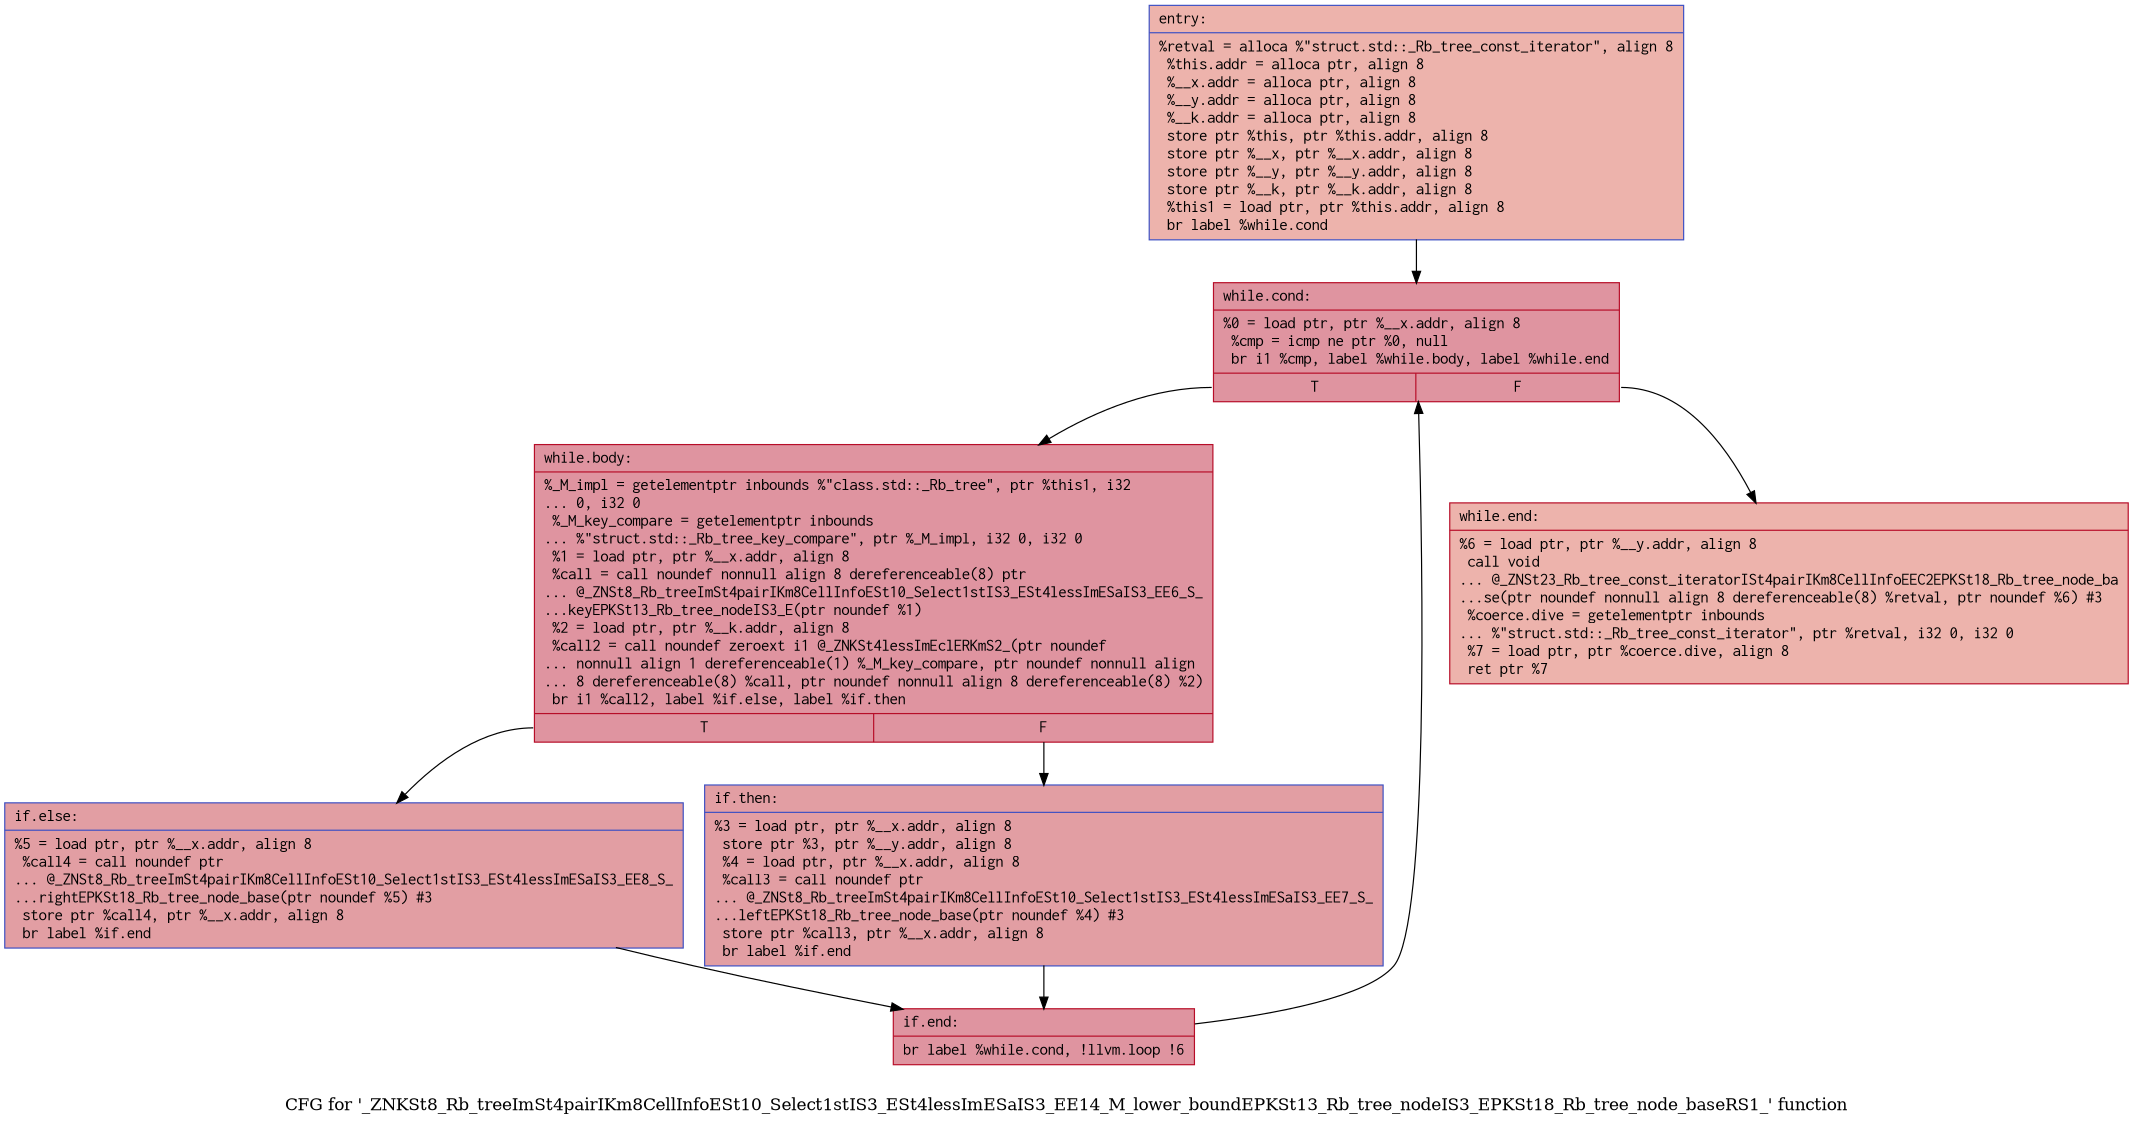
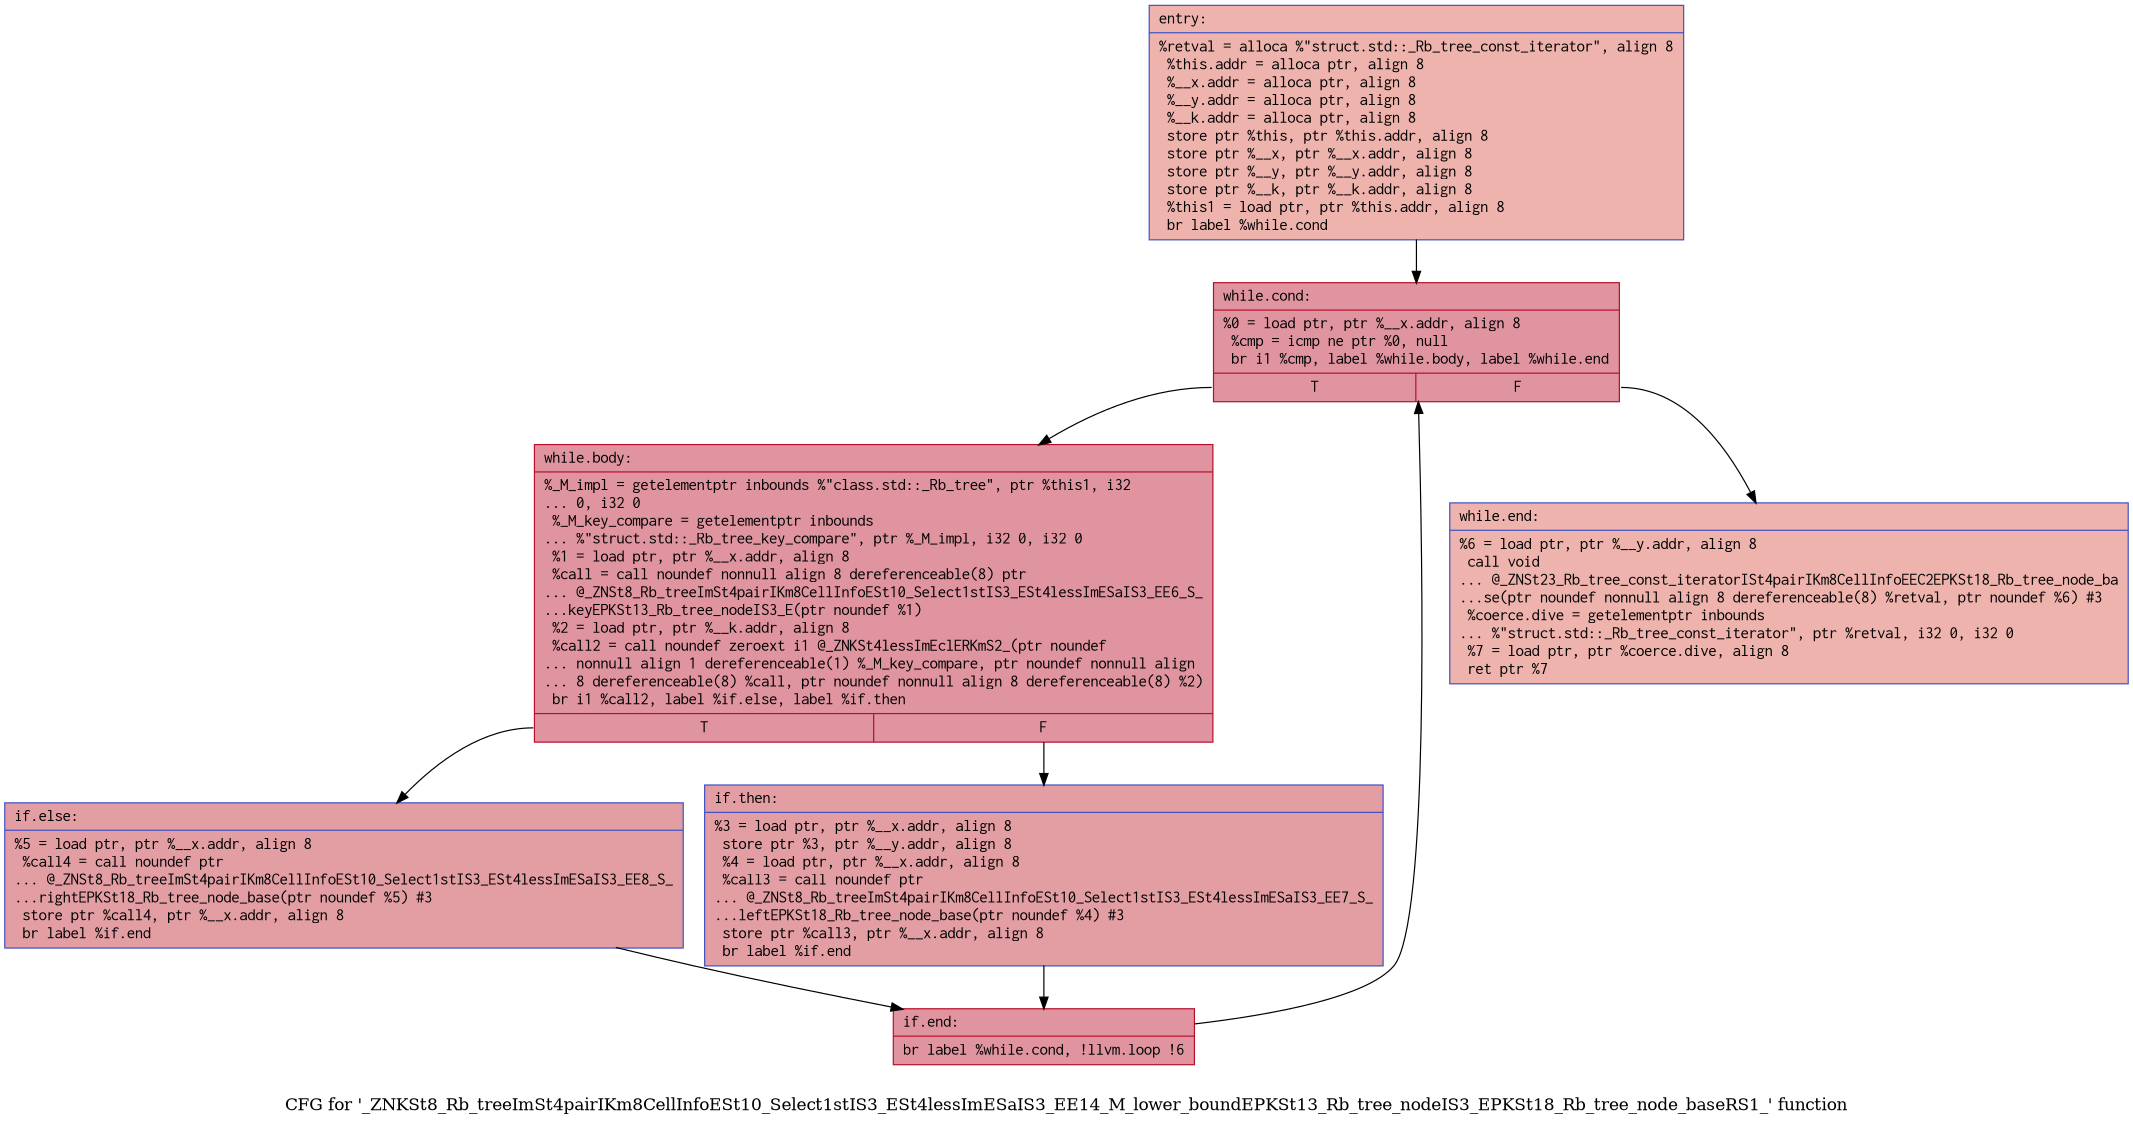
(1789, 593) -> (1789, 593)
